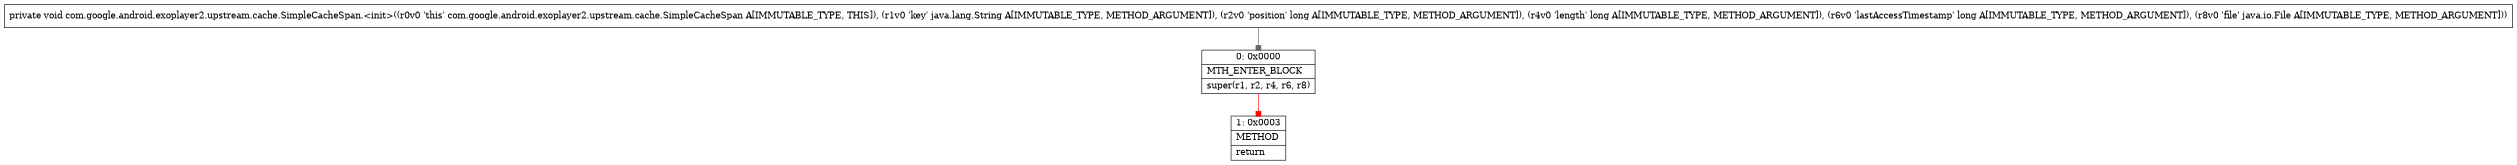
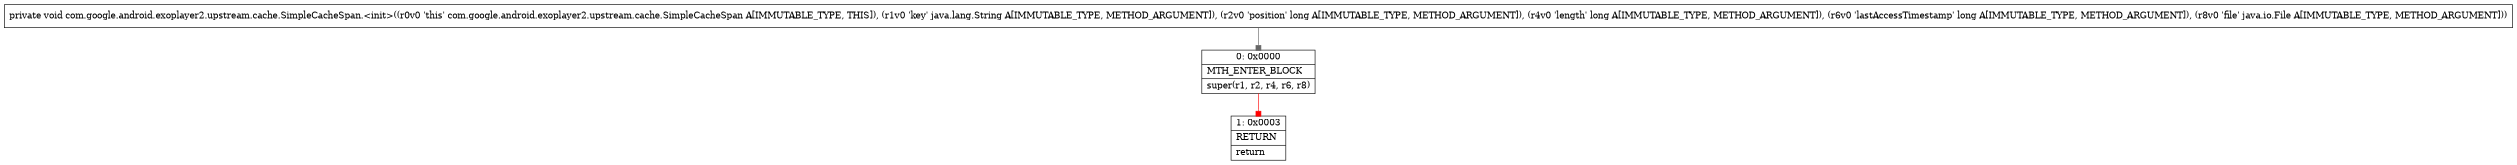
(1258, 138) -> (1256, 138)
